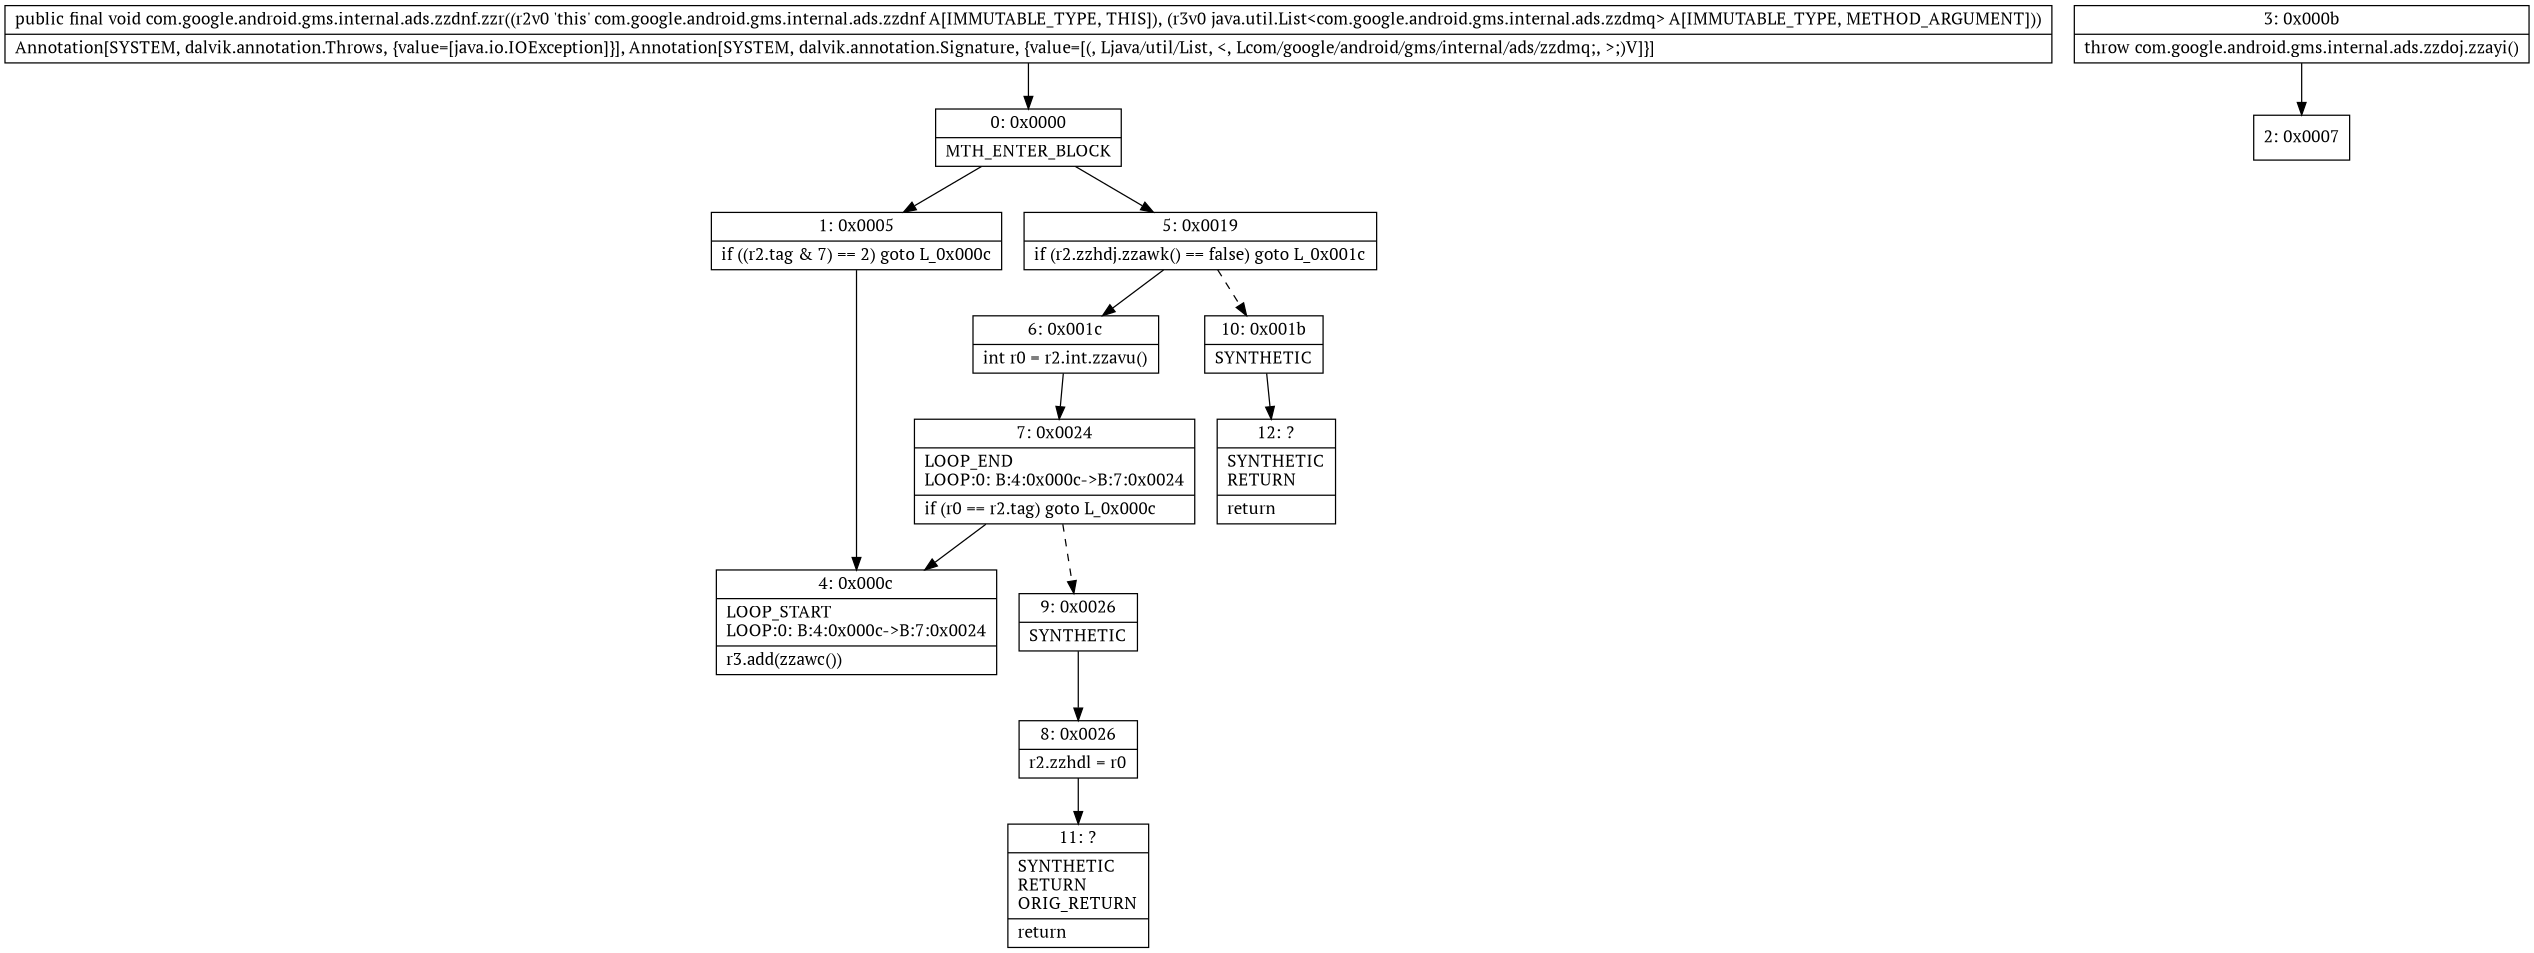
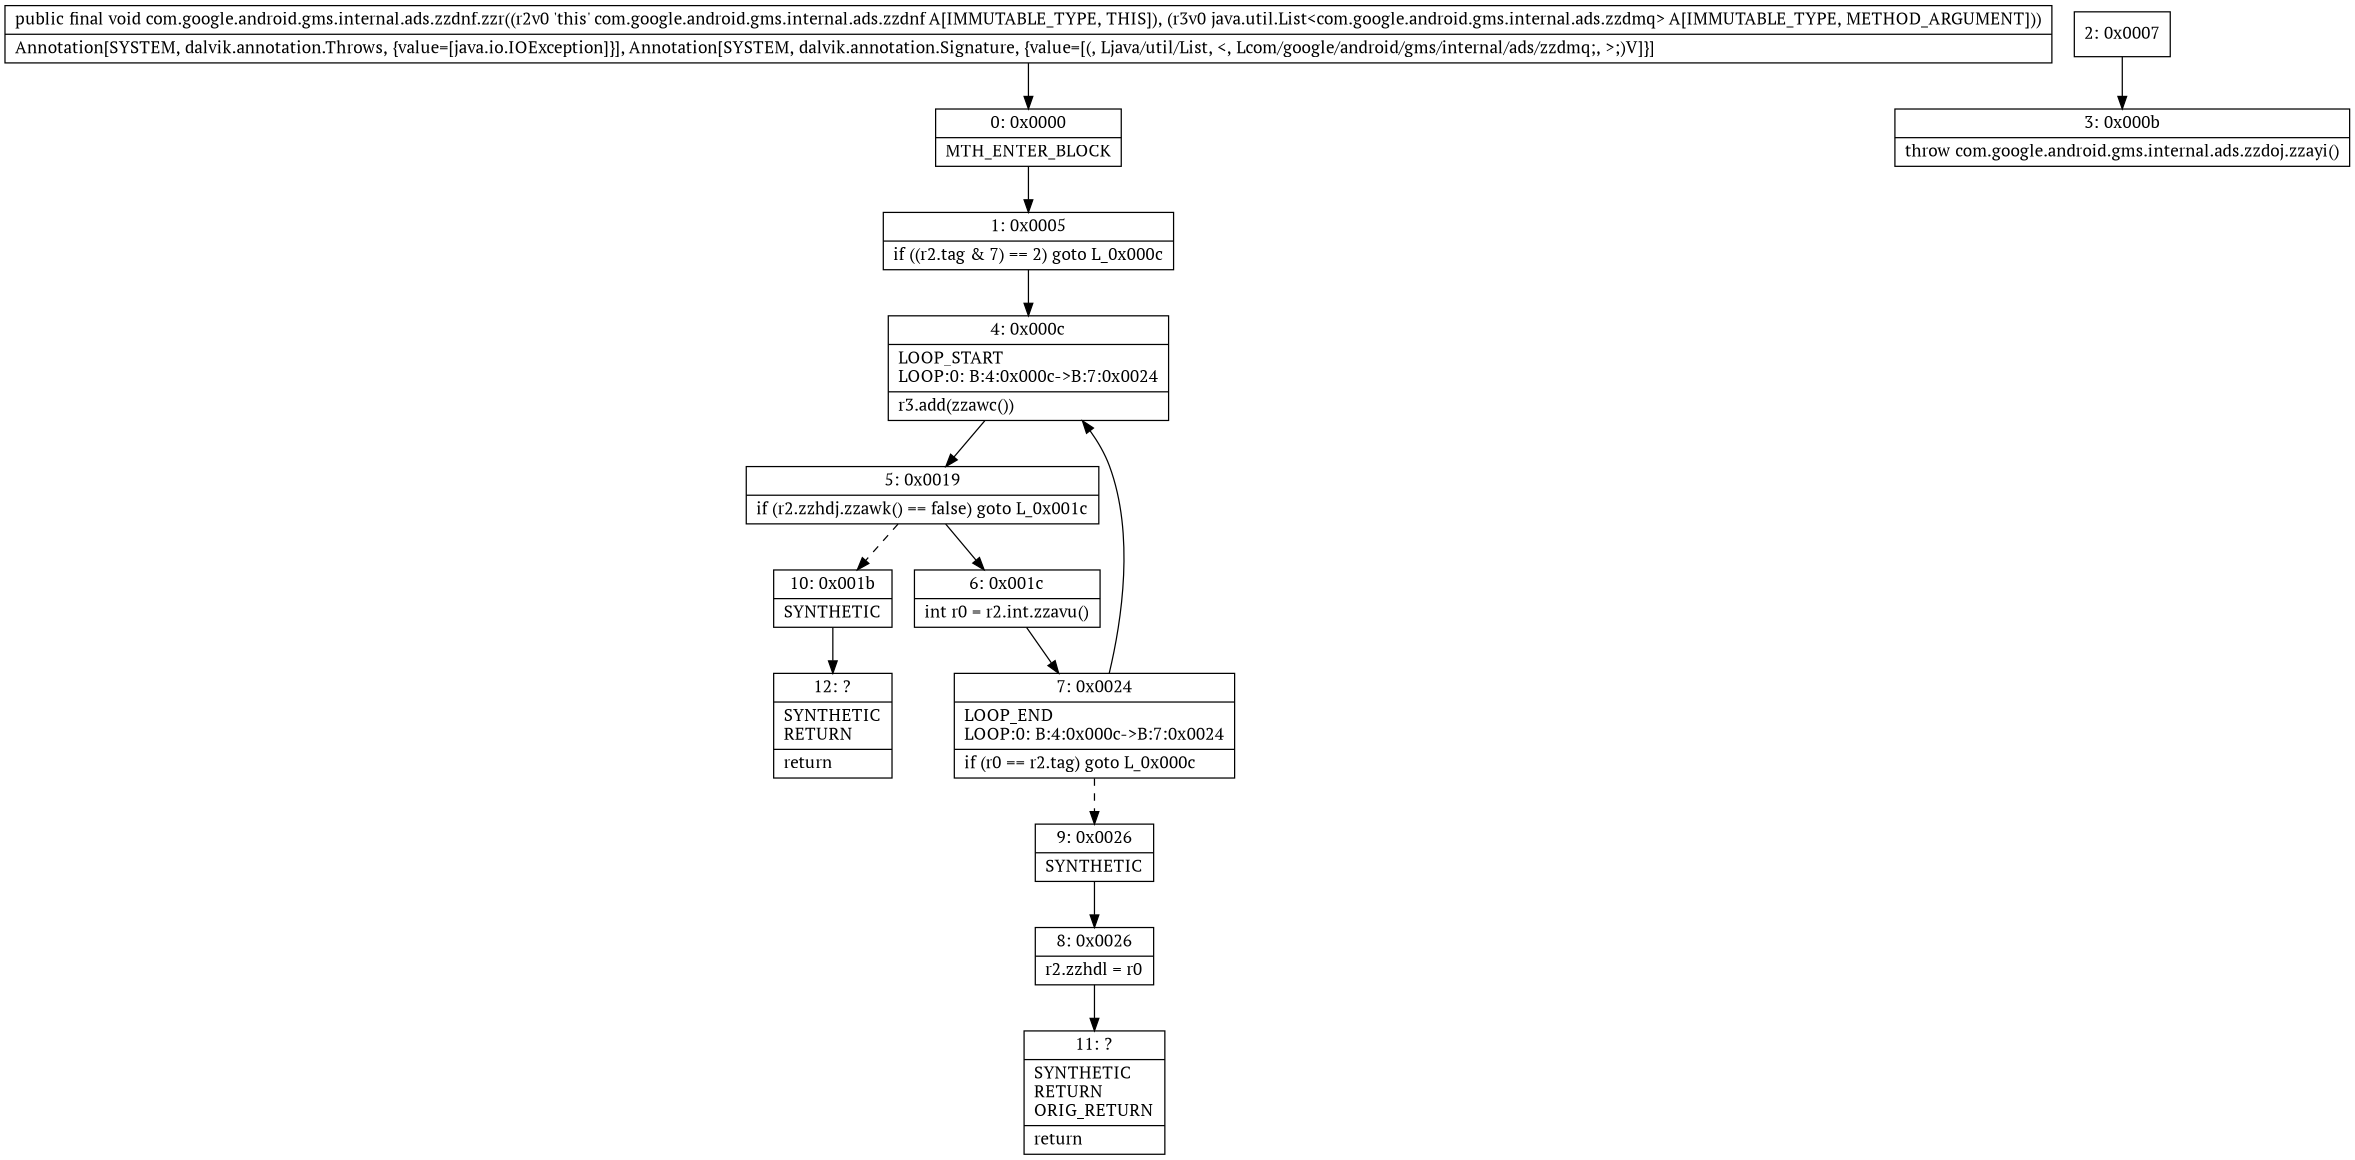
(2302, 83) -> (2122, 77)
(1109, 186) -> (969, 439)
